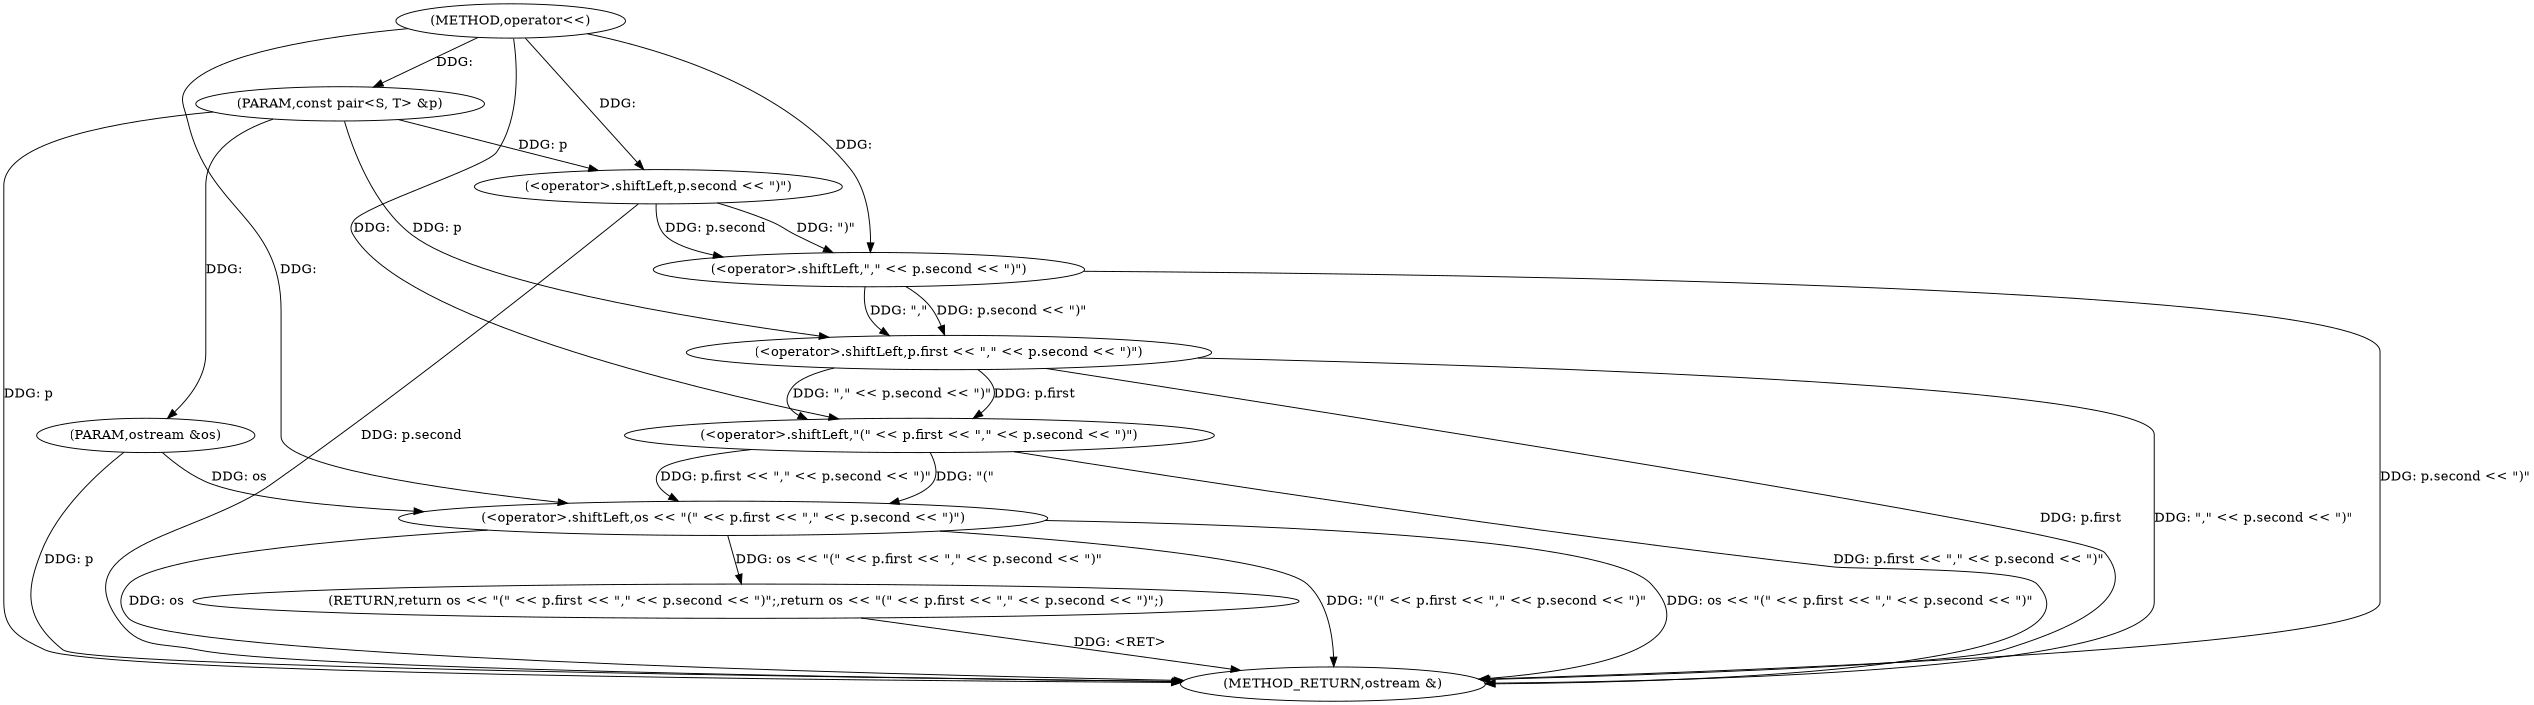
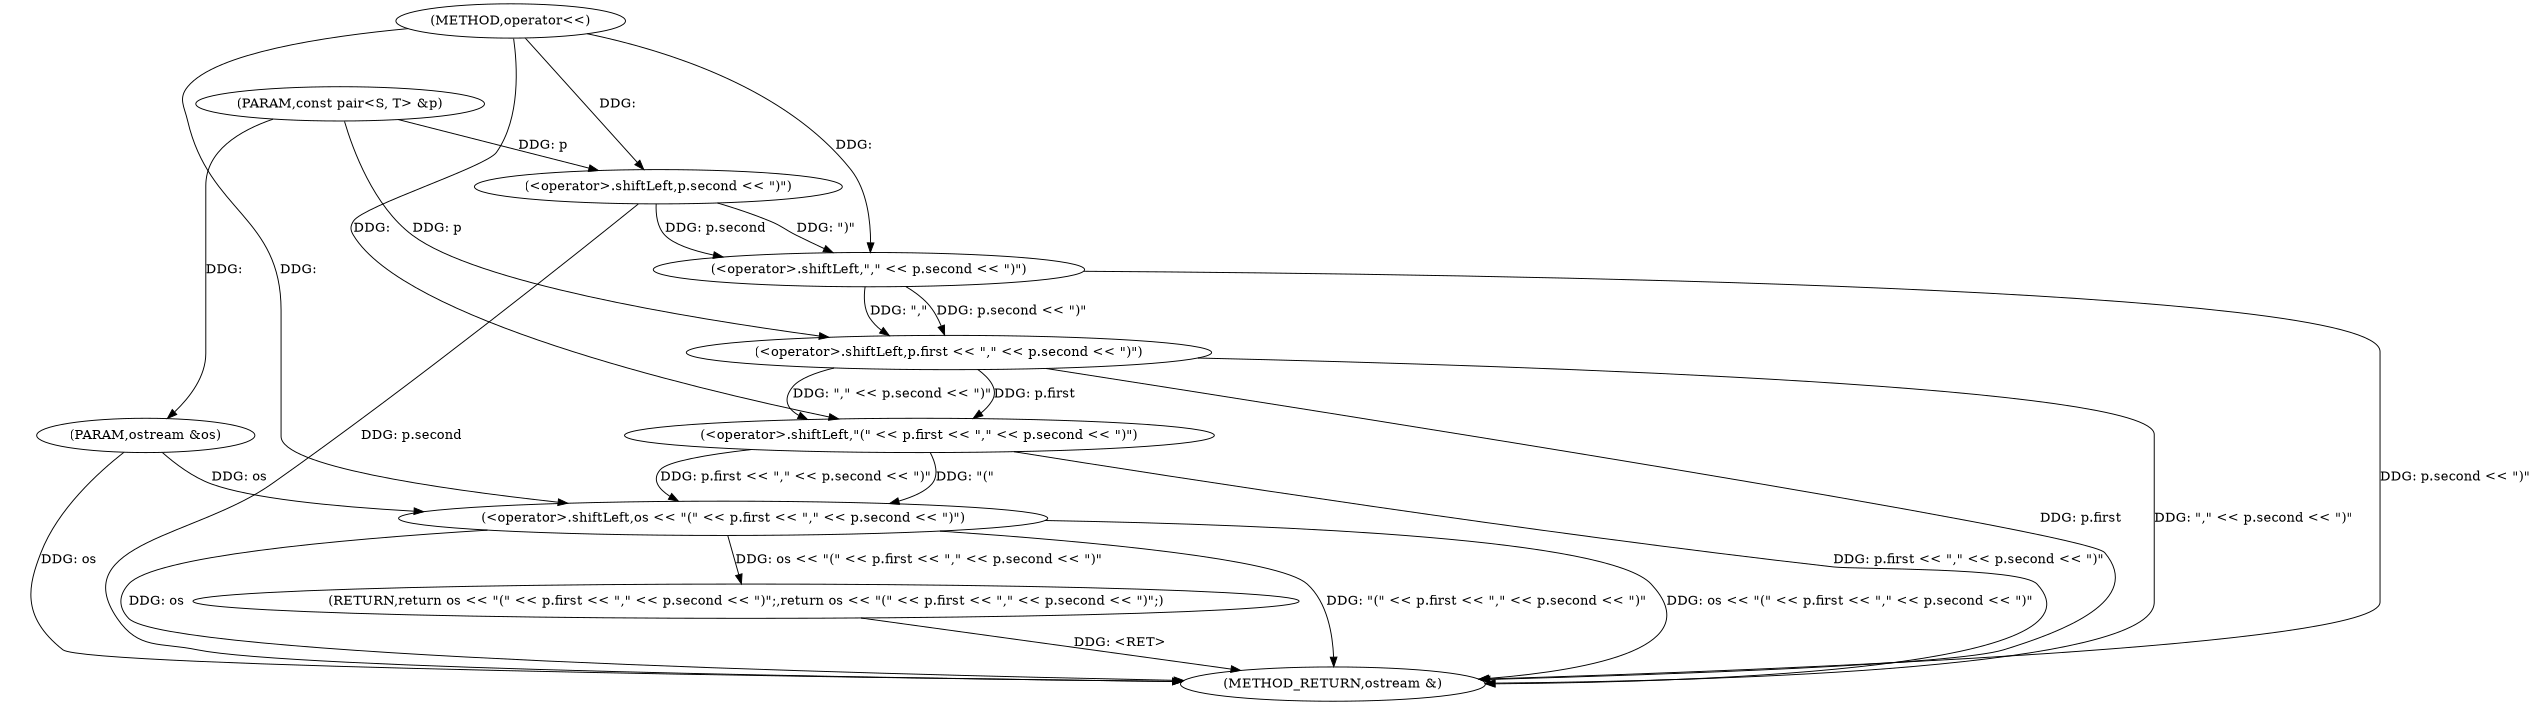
(430, 60) -> none
(69, 560) -> (69, 560)
(23, 638) -> none
